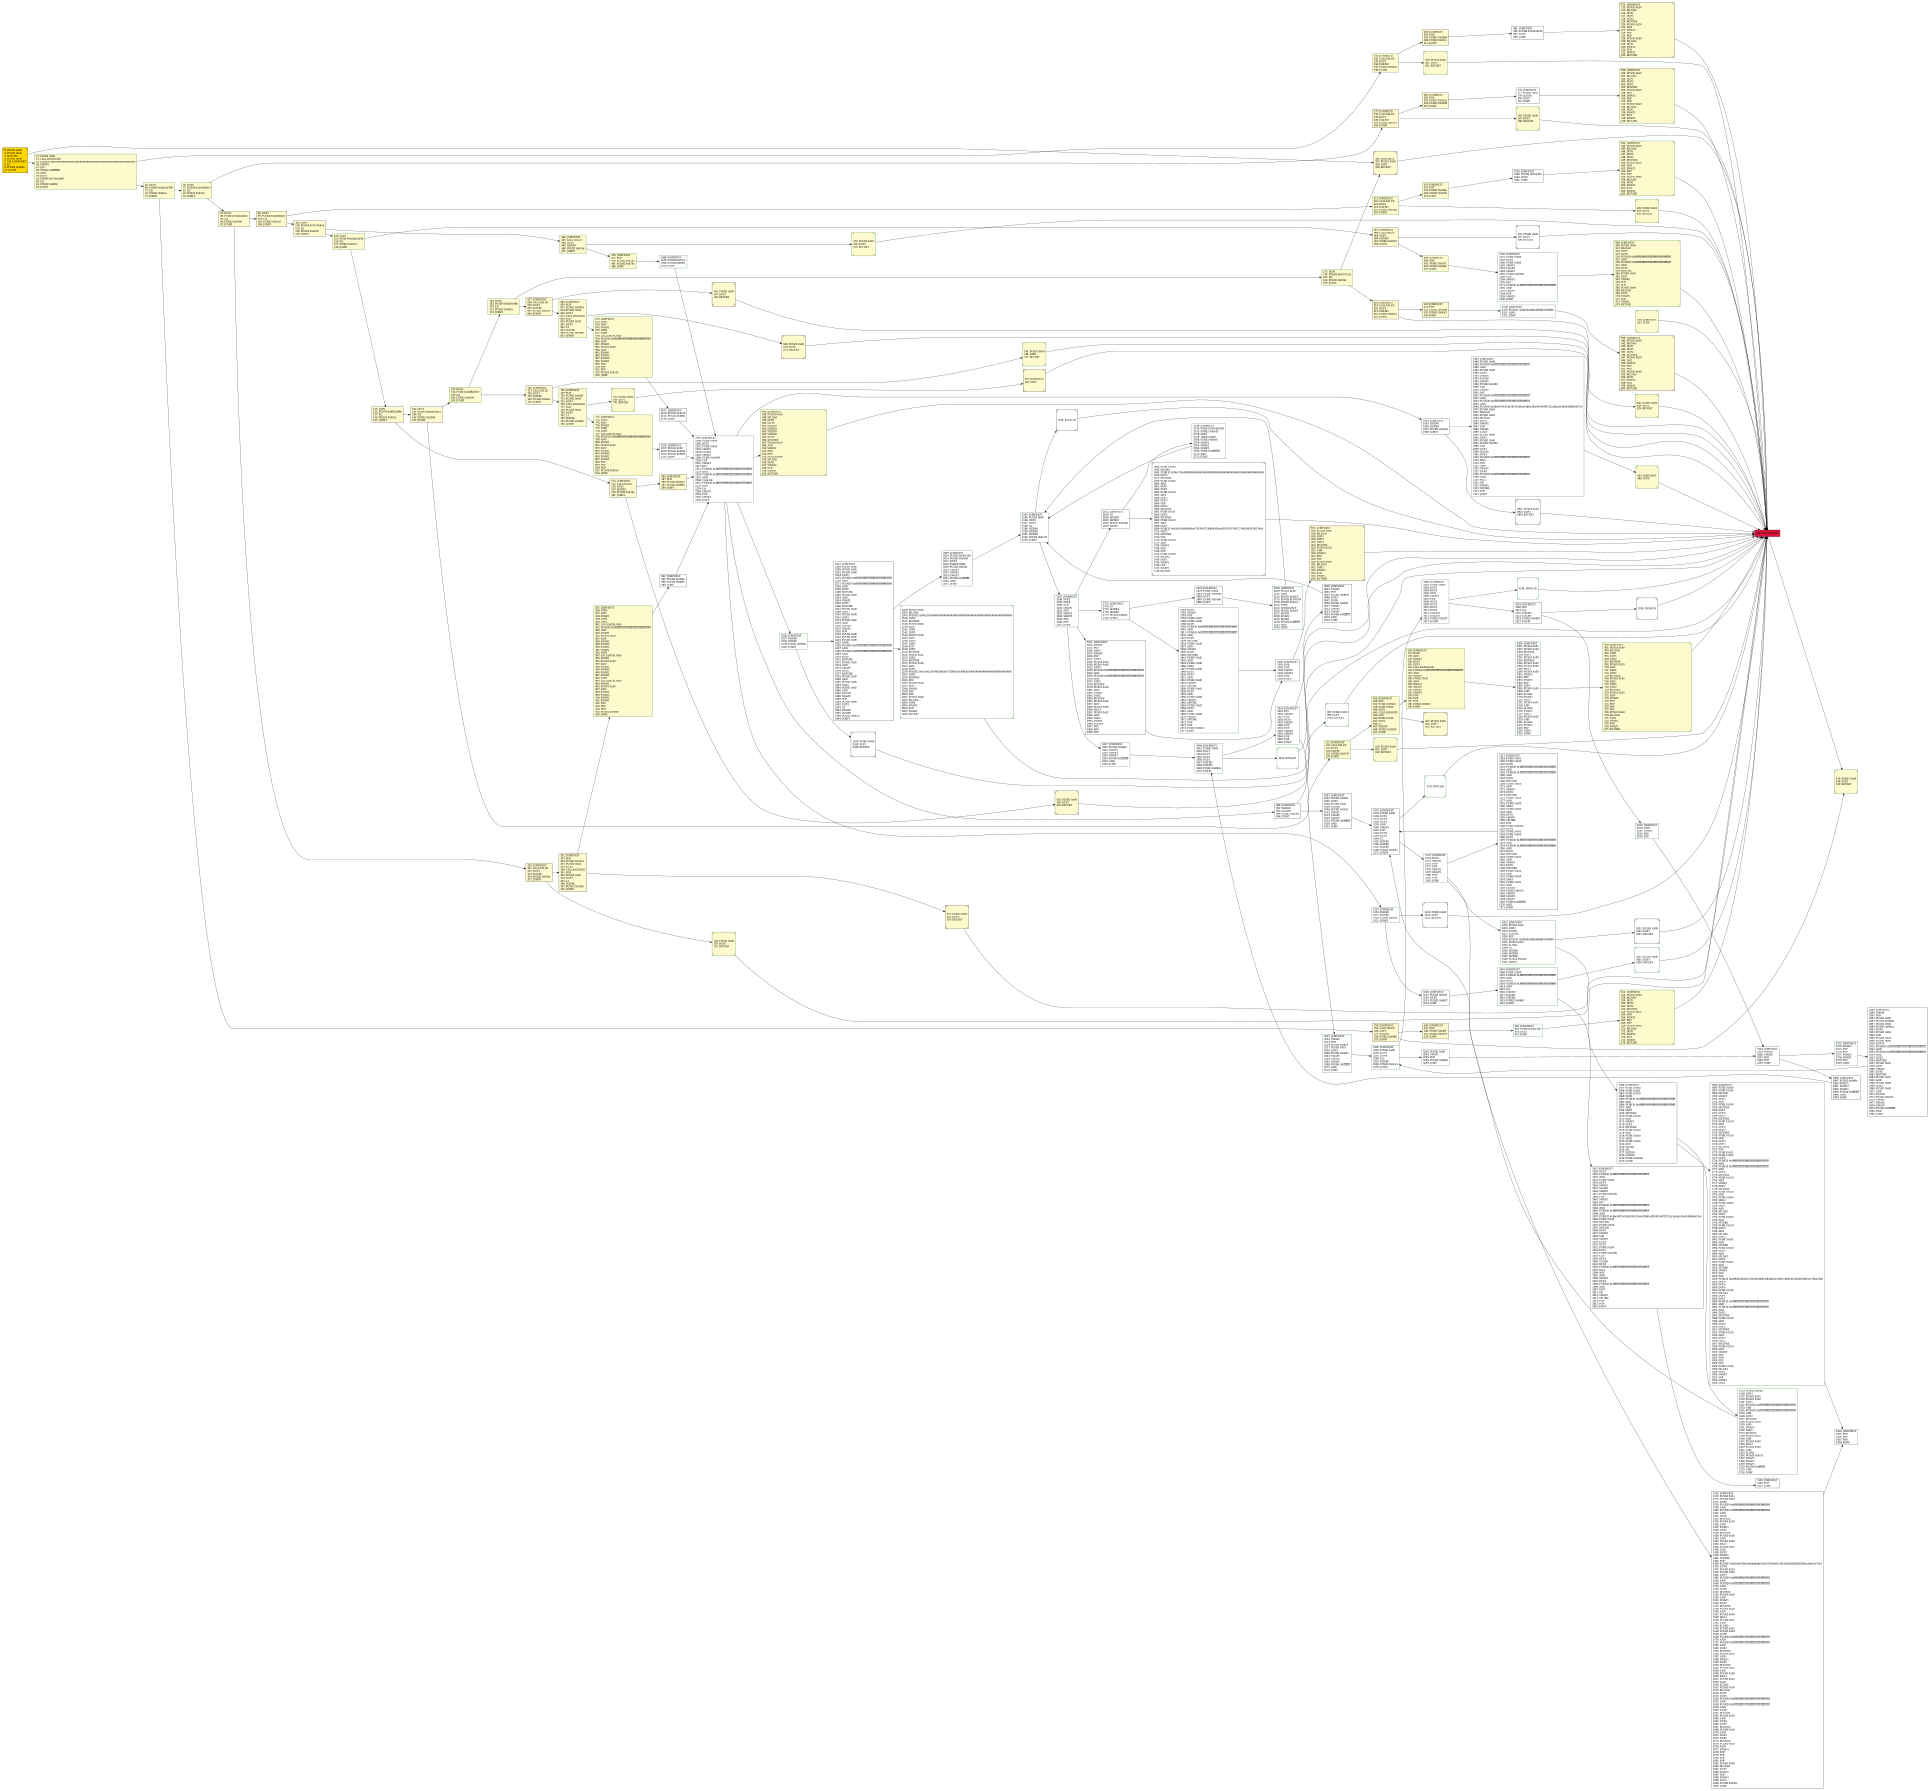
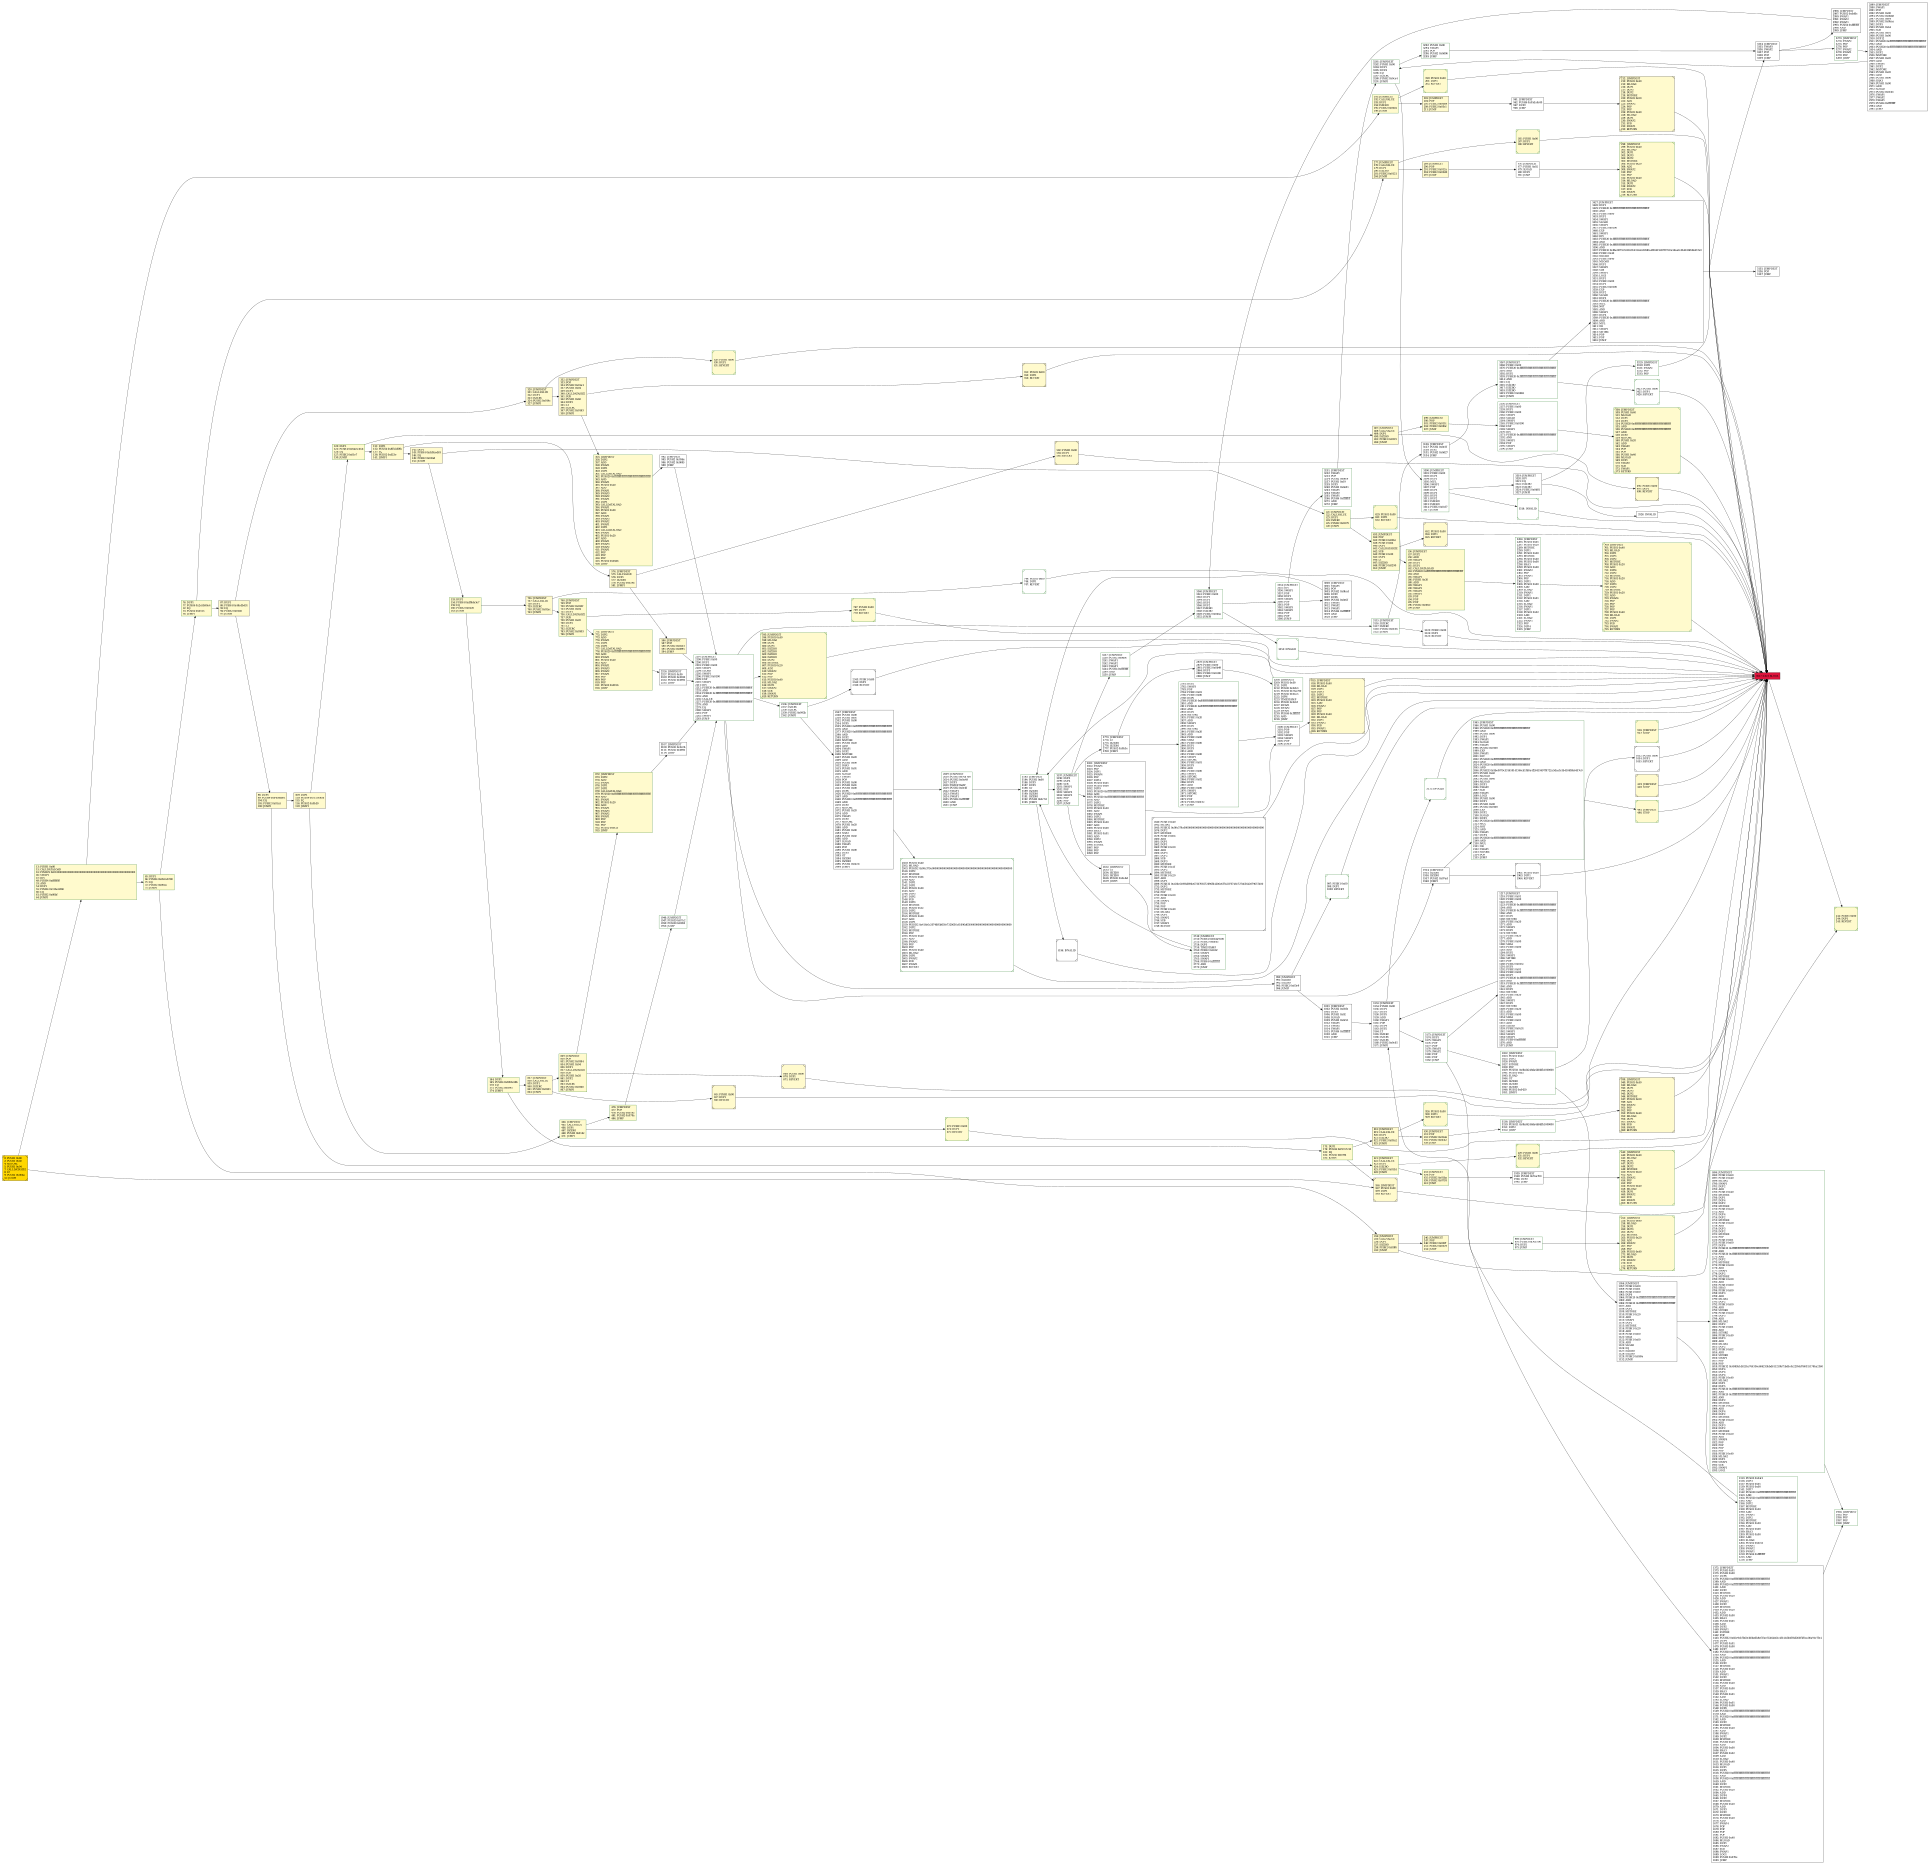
(1528, 237) -> (1647, 489)
(1034, 354) -> (1034, 582)
(828, 390) -> (1316, 638)
none -> (1649, 536)
(1647, 609) -> (1647, 514)
